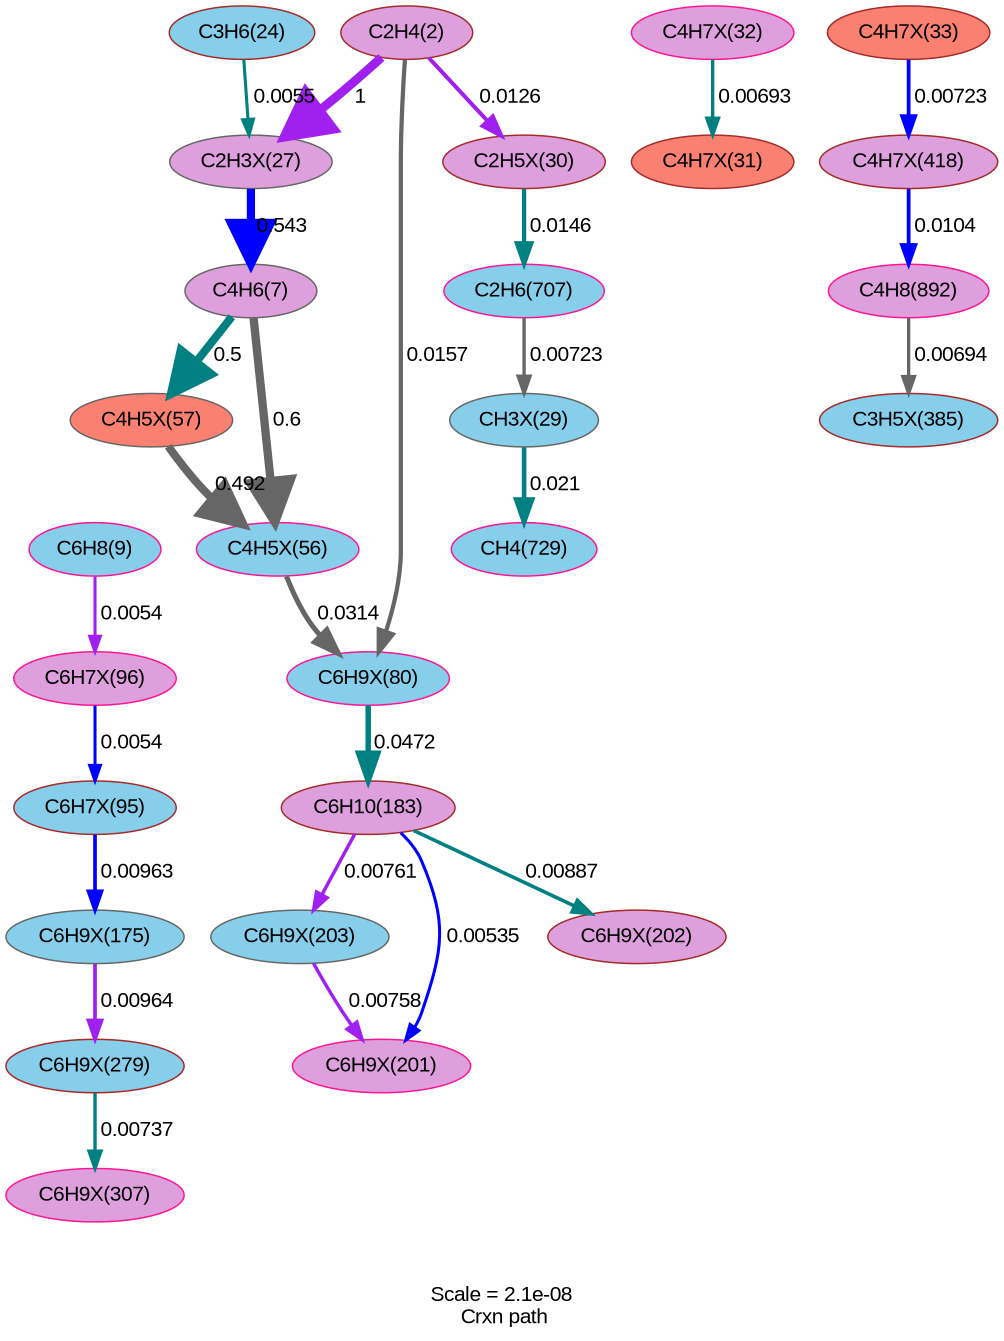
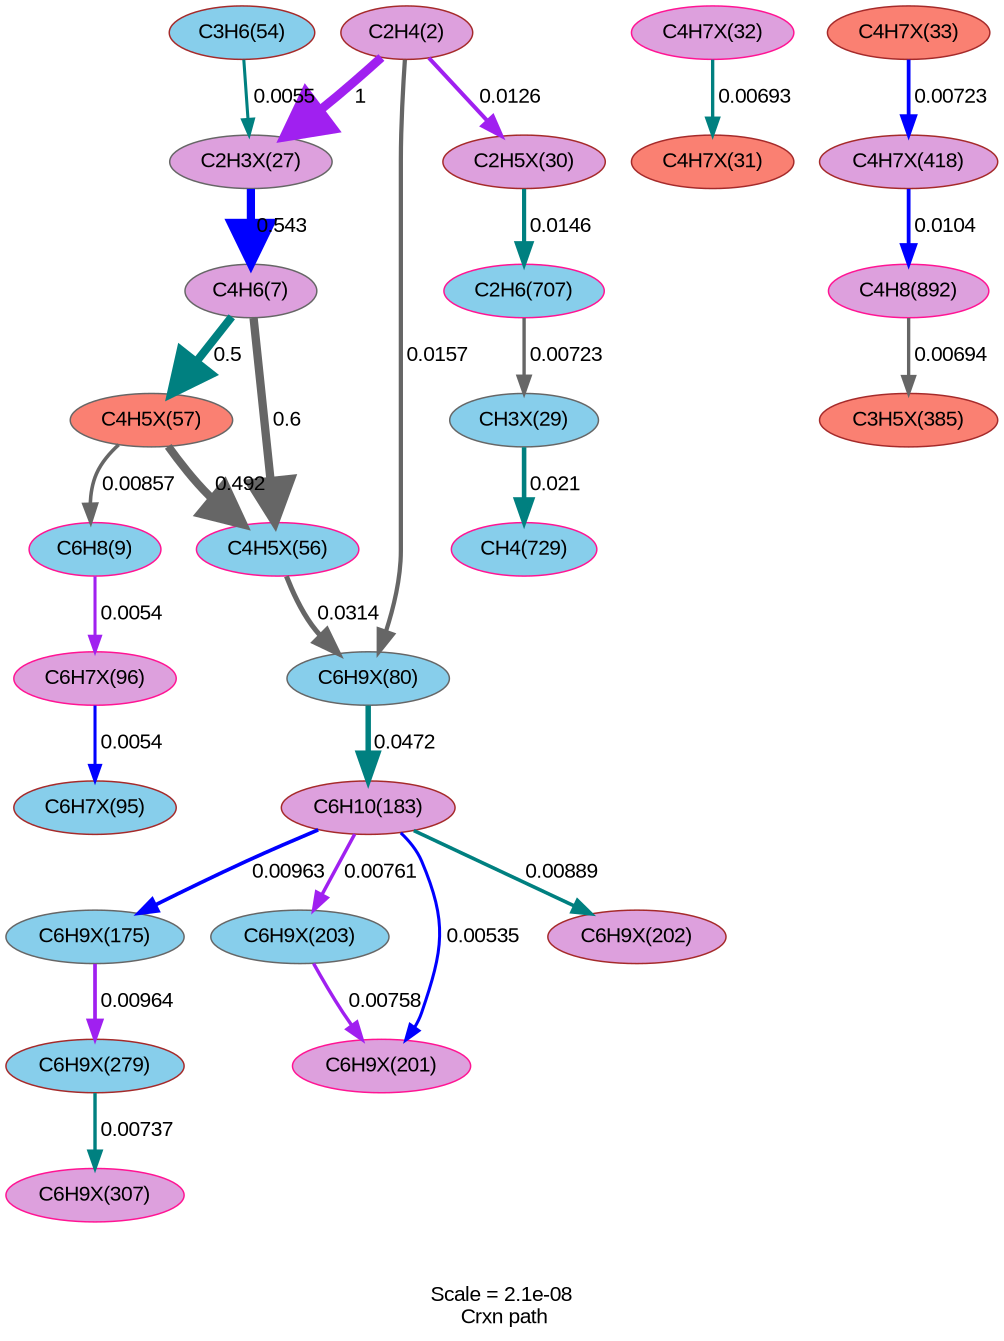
(242, 33) -> (242, 33)
(909, 420) -> (909, 420)
none -> (98, 471)
(368, 679) -> (368, 679)
(95, 863) -> (236, 866)
(559, 872) -> (559, 872)
